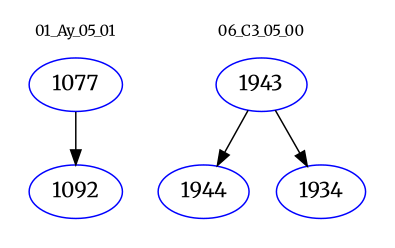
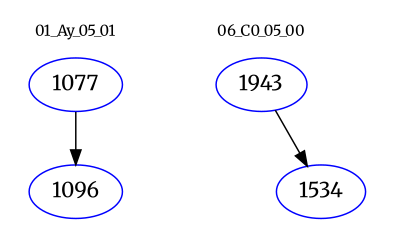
(262, 32) -> (262, 32)
(76, 192) -> (76, 192)
(204, 192) -> none
(321, 192) -> (321, 192)
